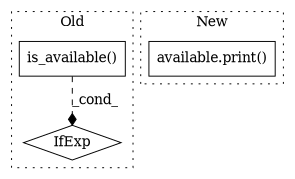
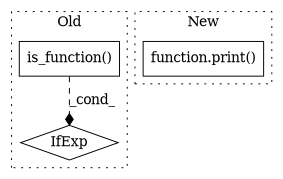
(72, 59) -> (69, 59)
(212, 59) -> (203, 59)
